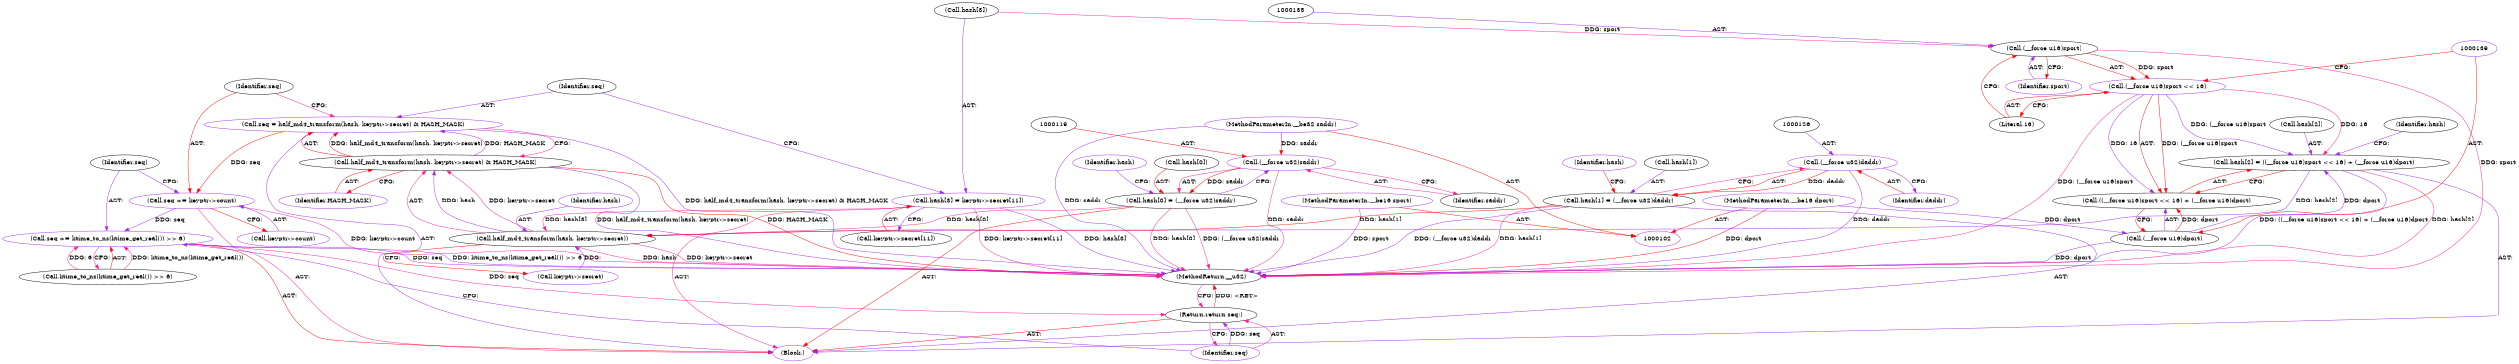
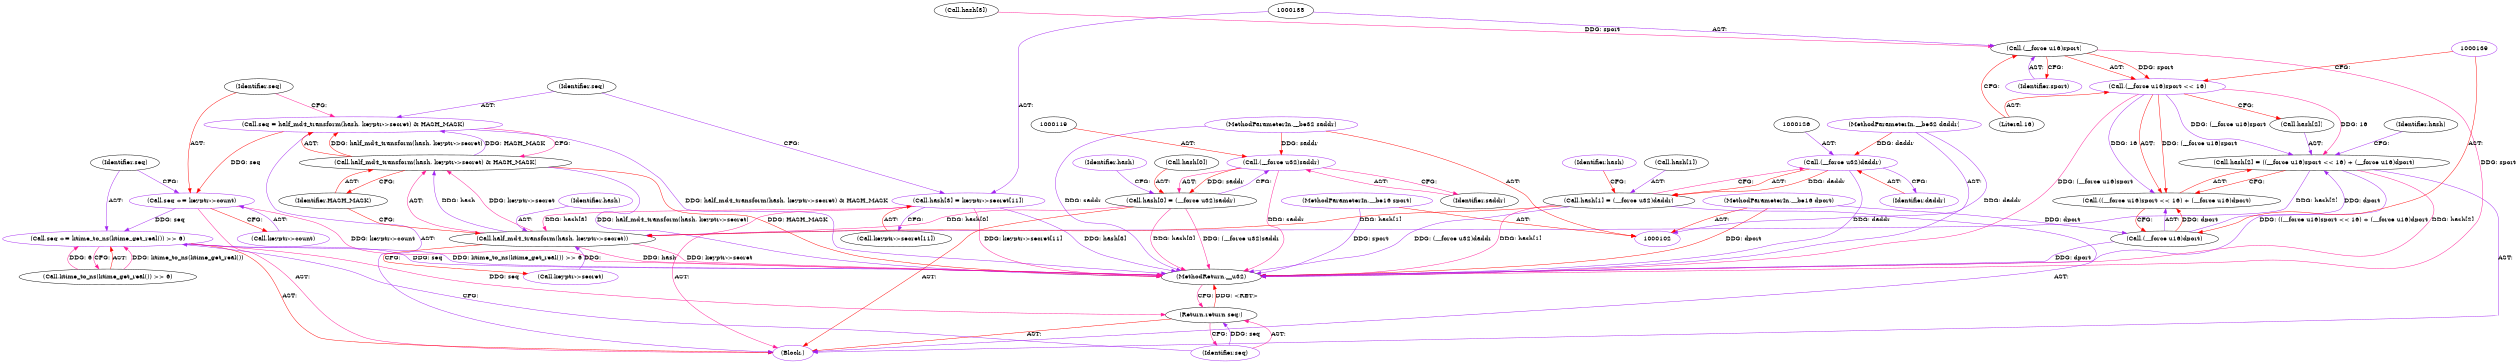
(2054, 99) -> (2230, 106)
(962, 104) -> (1064, 29)
none -> (1904, 125)
(333, 201) -> (333, 201)
none -> (416, 228)
